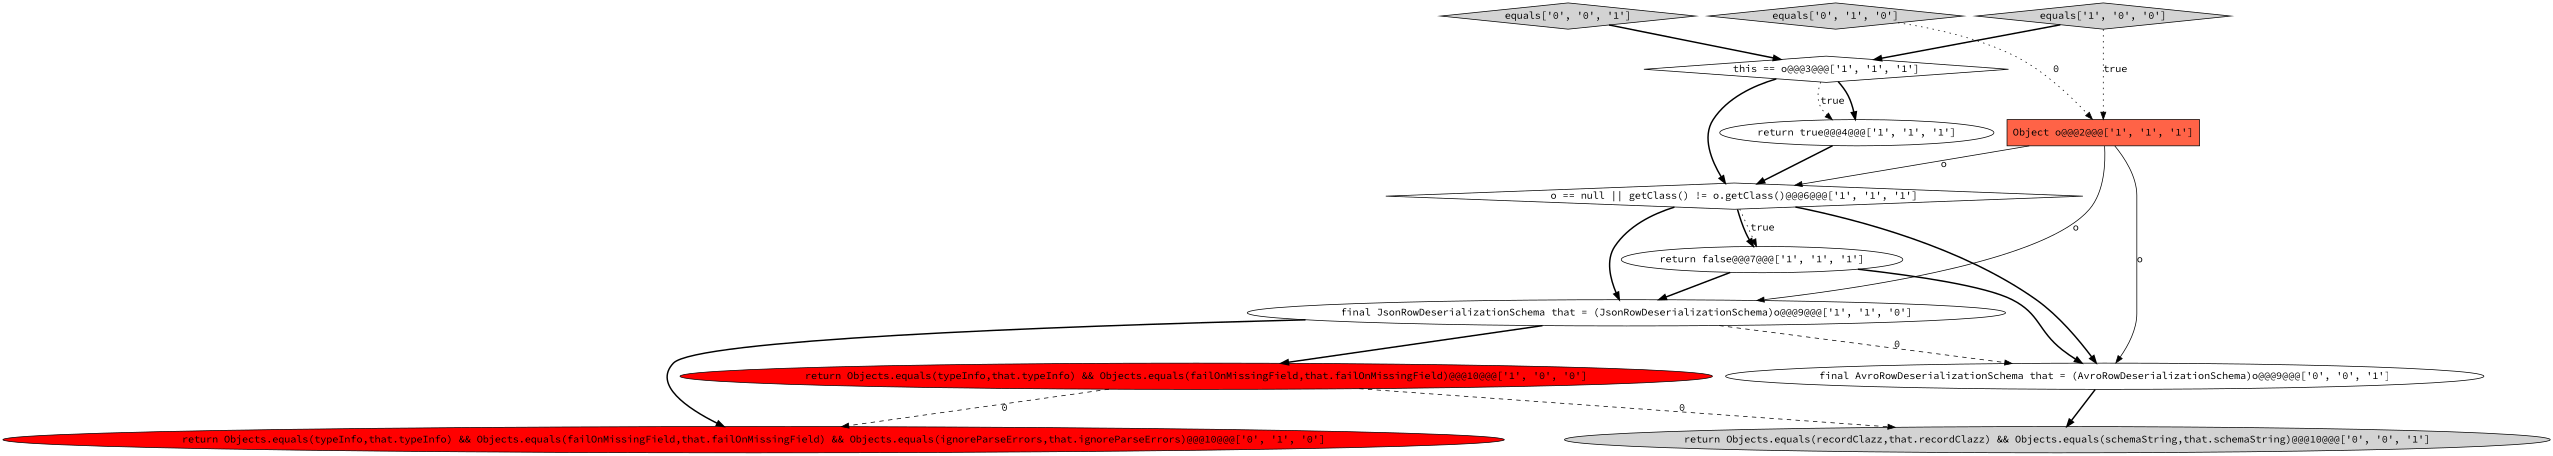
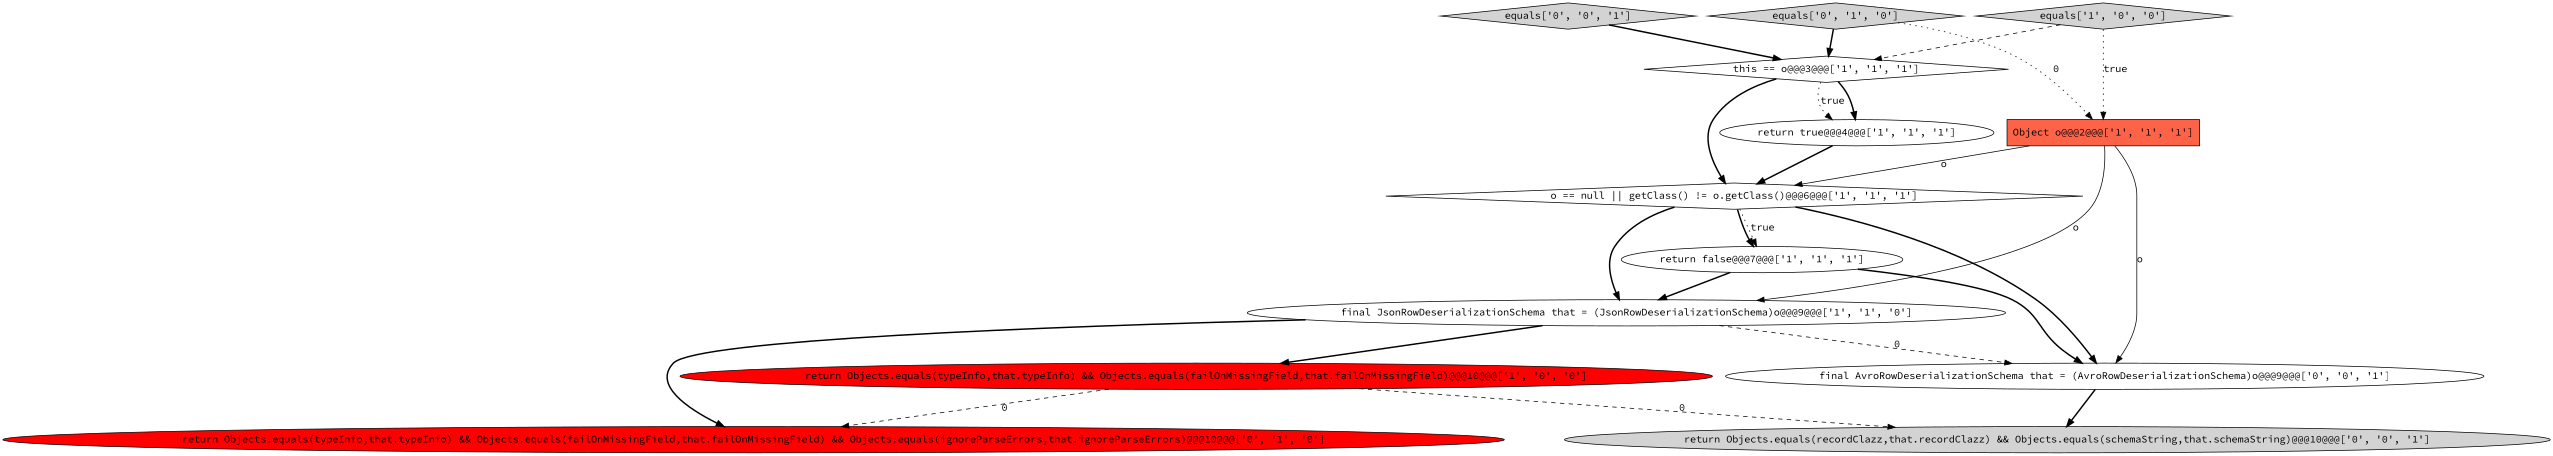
none -> (1832, 39)
(1966, 42) -> (1966, 42)
